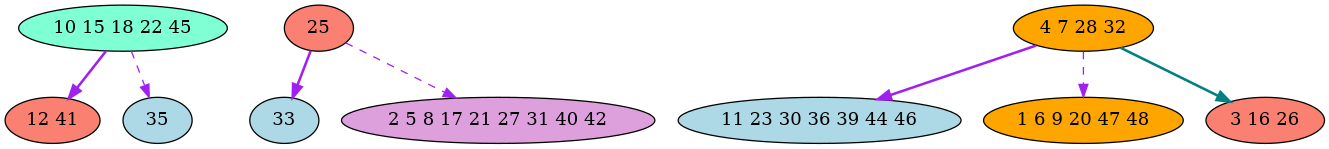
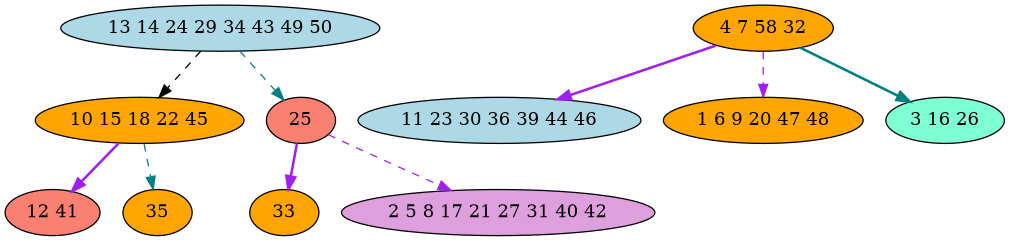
(123, 28) -> (140, 120)
none -> (220, 28)
(1083, 28) -> (763, 28)
(138, 68) -> (147, 160)
(158, 120) -> (158, 213)
(284, 120) -> (284, 213)
(1265, 120) -> (945, 120)
